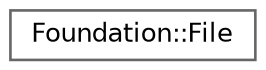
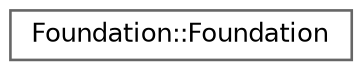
(133, 35) -> (181, 35)
